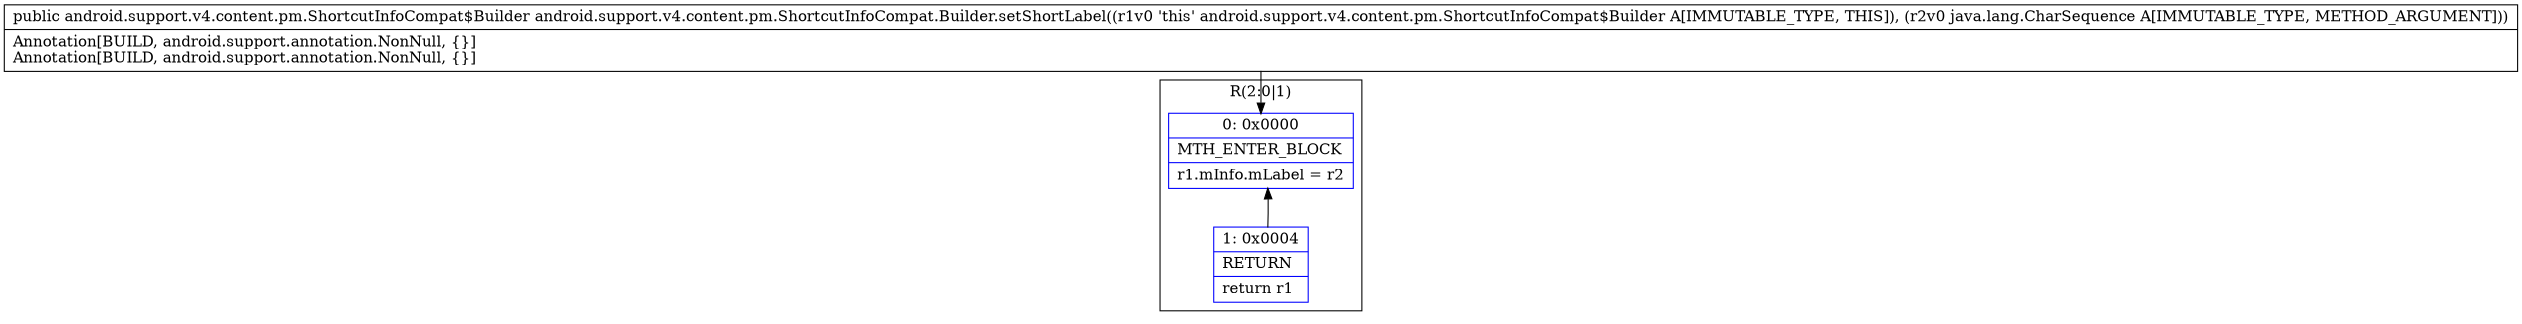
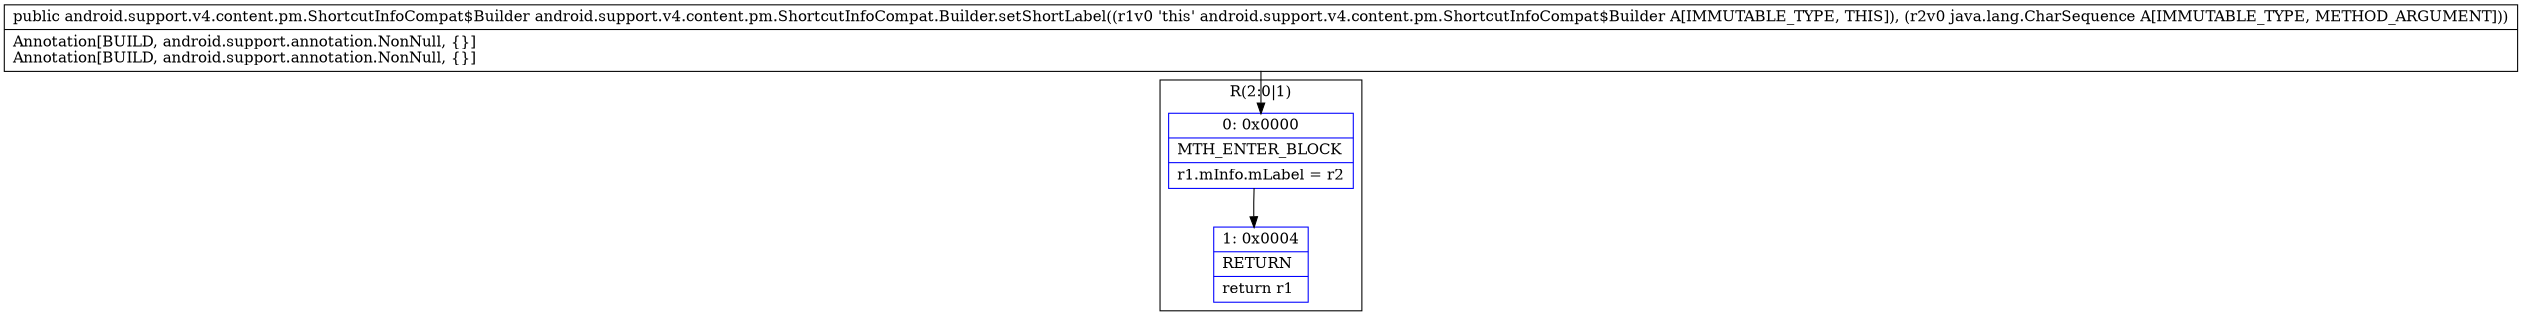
(1268, 213) -> (1254, 202)
